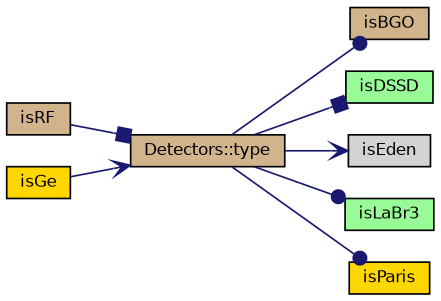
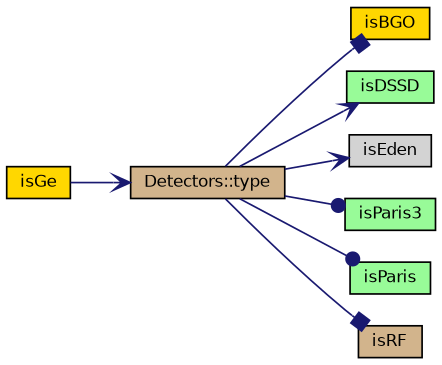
(389, 23) -> (390, 23)
(293, 91) -> (287, 106)
(292, 121) -> (292, 139)
(92, 129) -> (287, 259)
(389, 214) -> (390, 214)
(389, 278) -> (390, 278)
